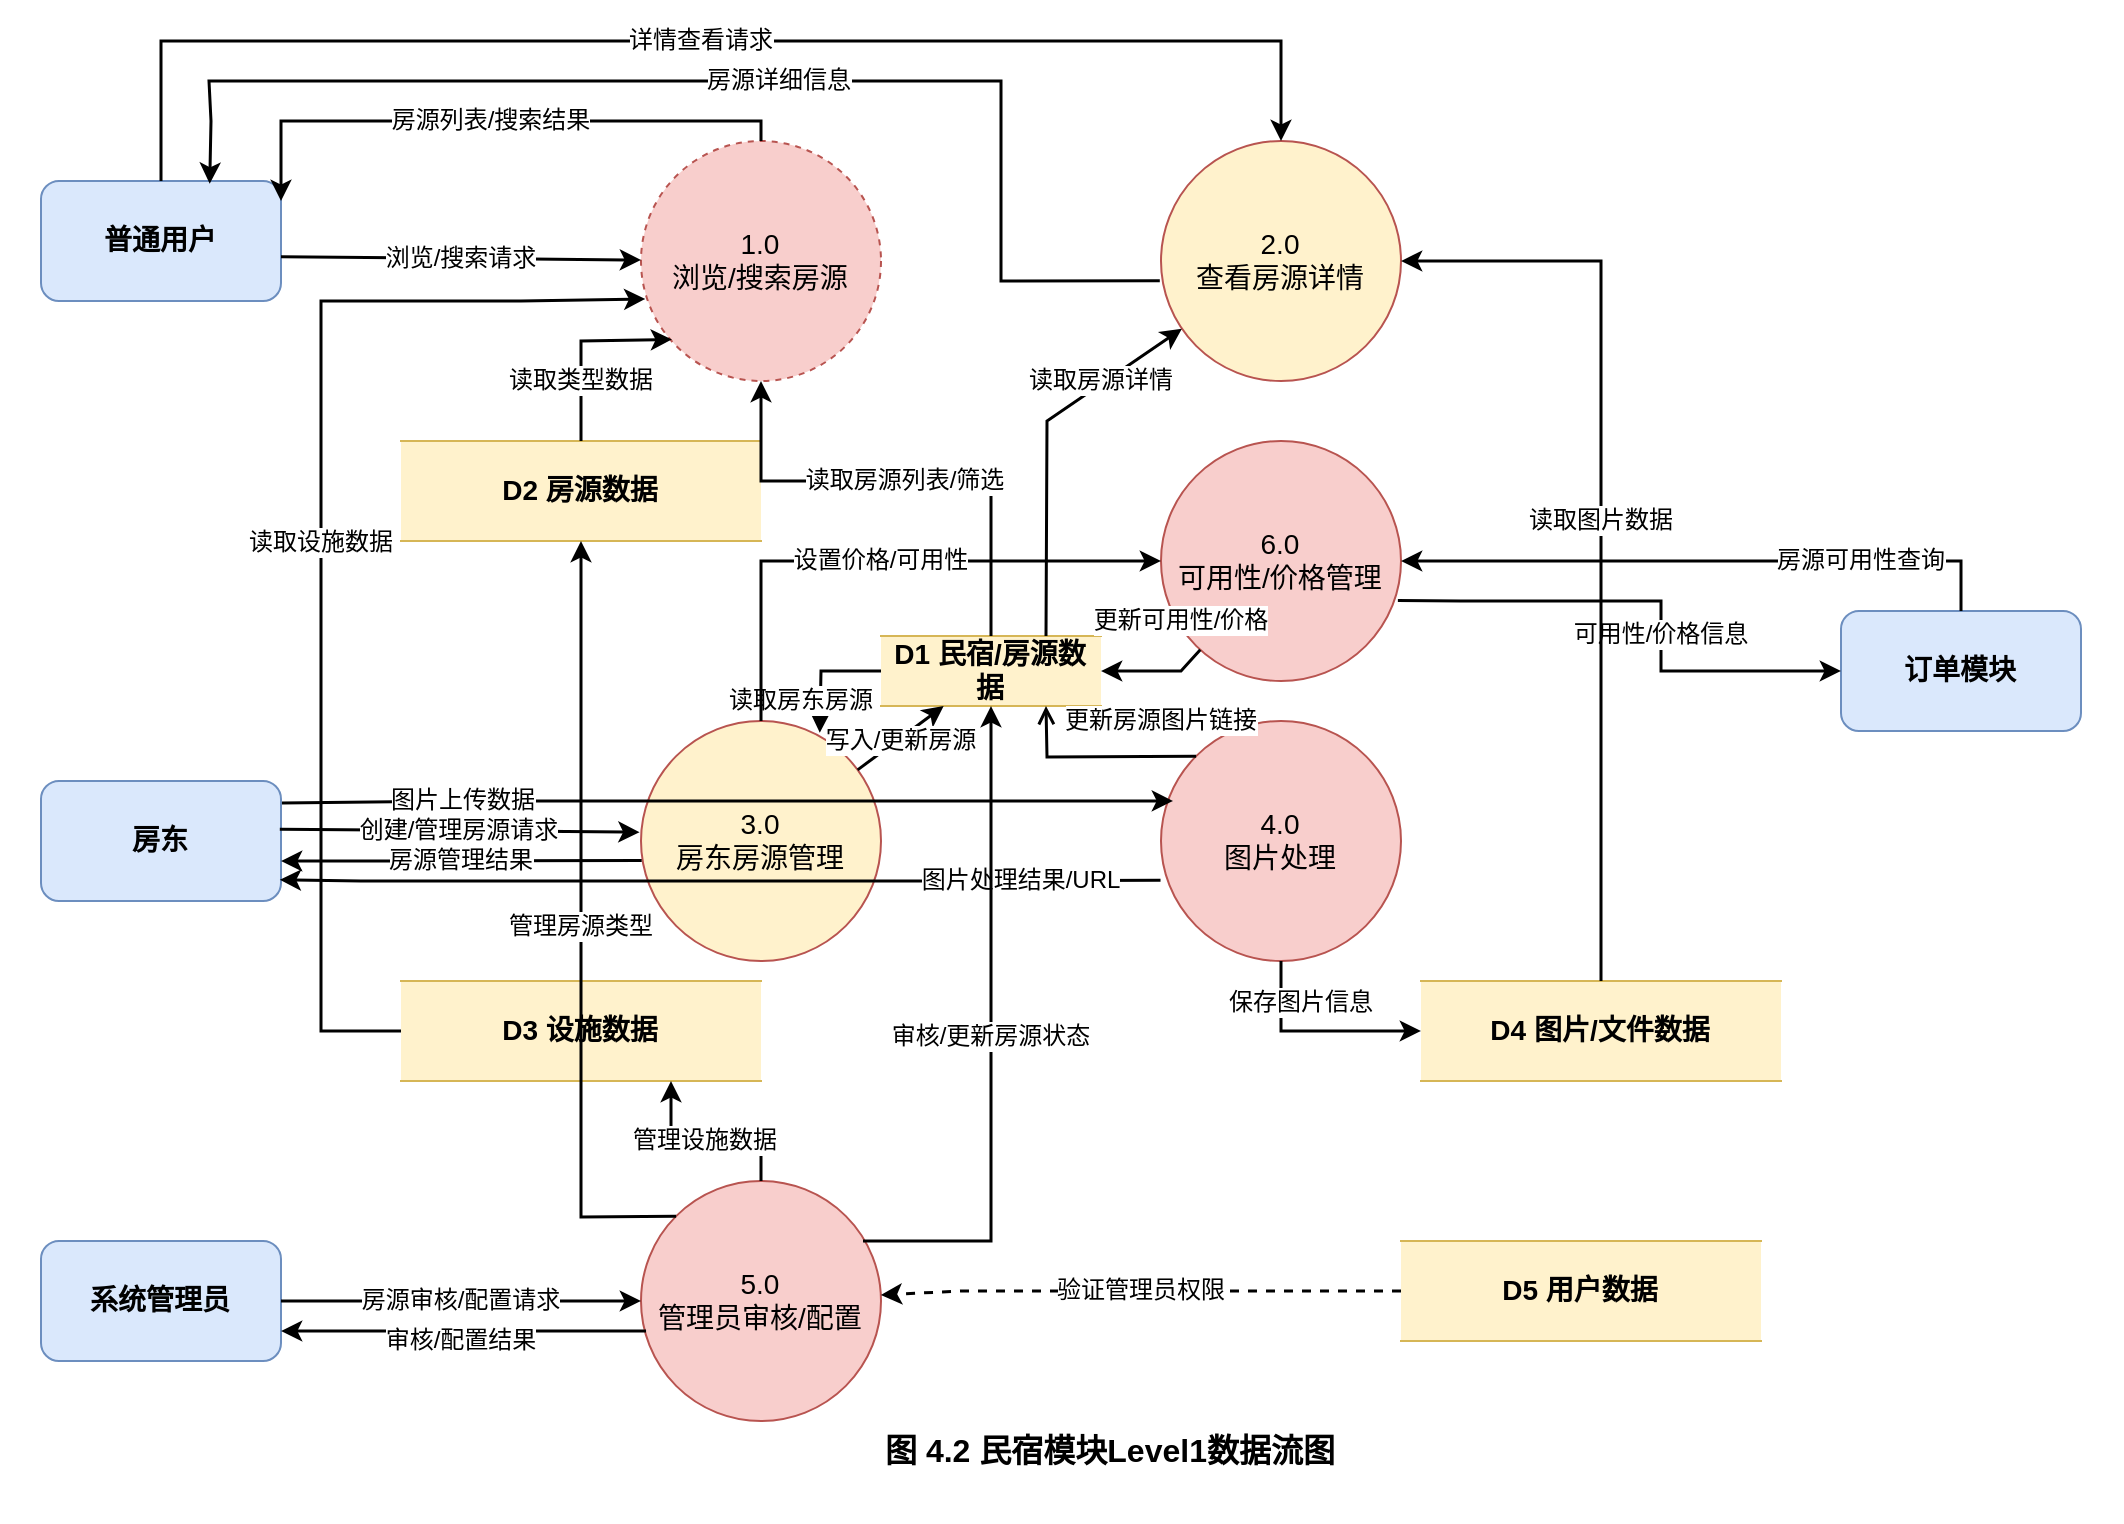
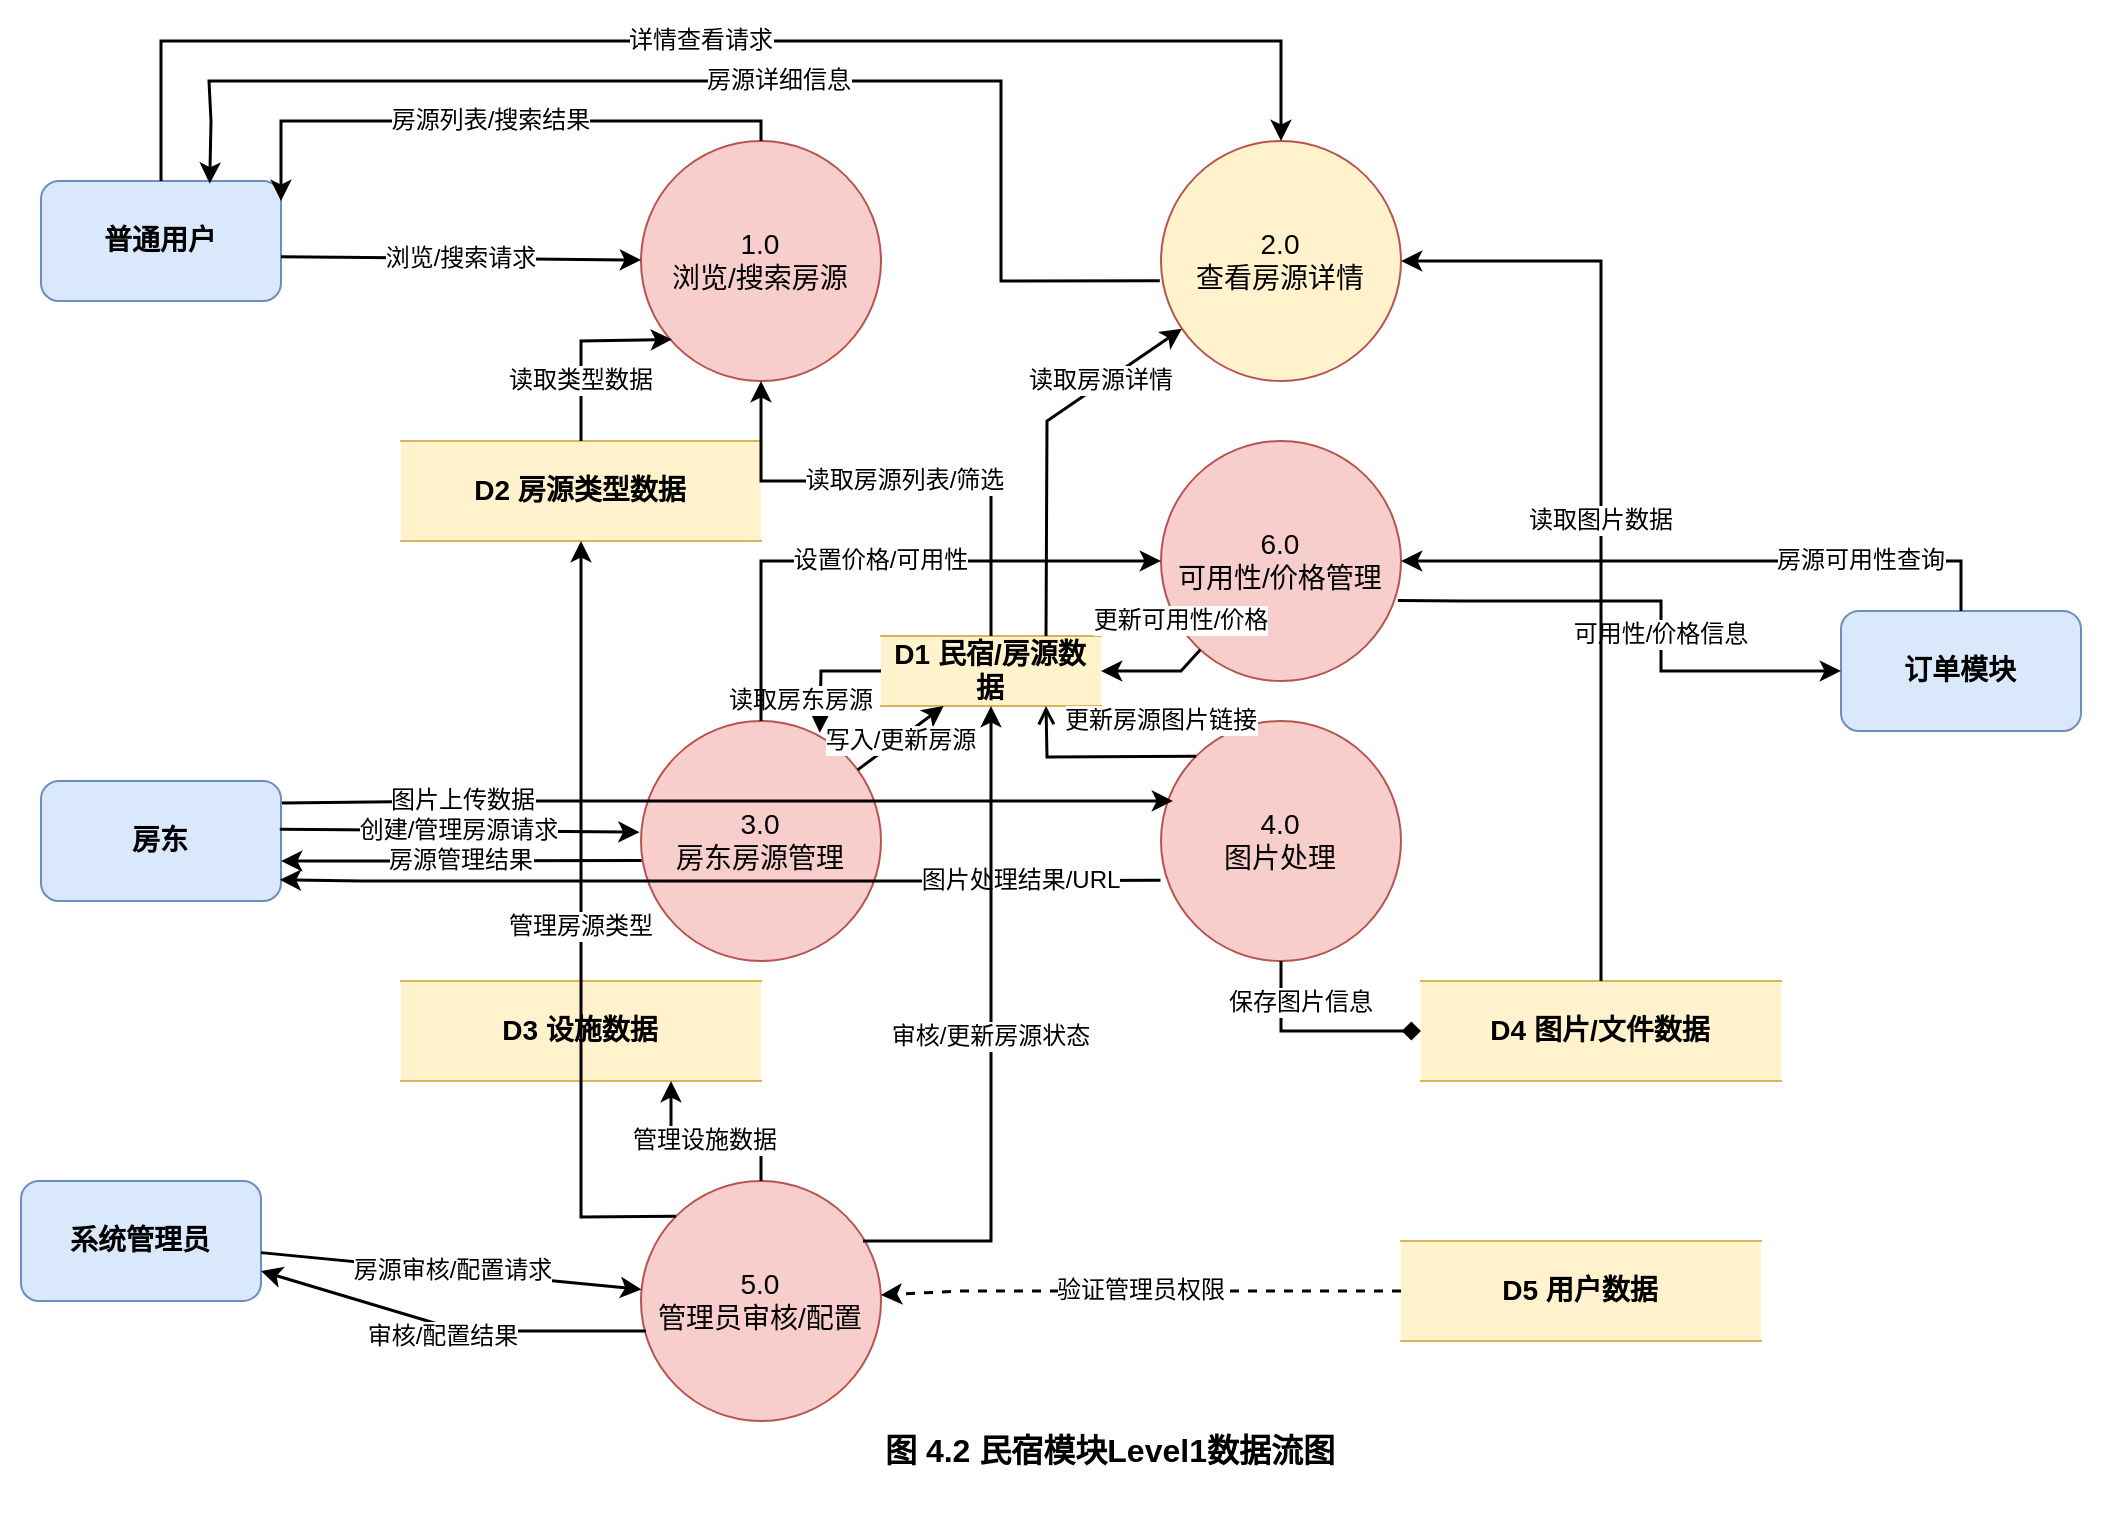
(761, 261) -> (761, 261)
(581, 491) -> (581, 491)
(321, 552) -> none
(761, 841) -> (761, 841)
(1403, 1031) -> (1402, 1031)
(161, 1301) -> (141, 1241)
